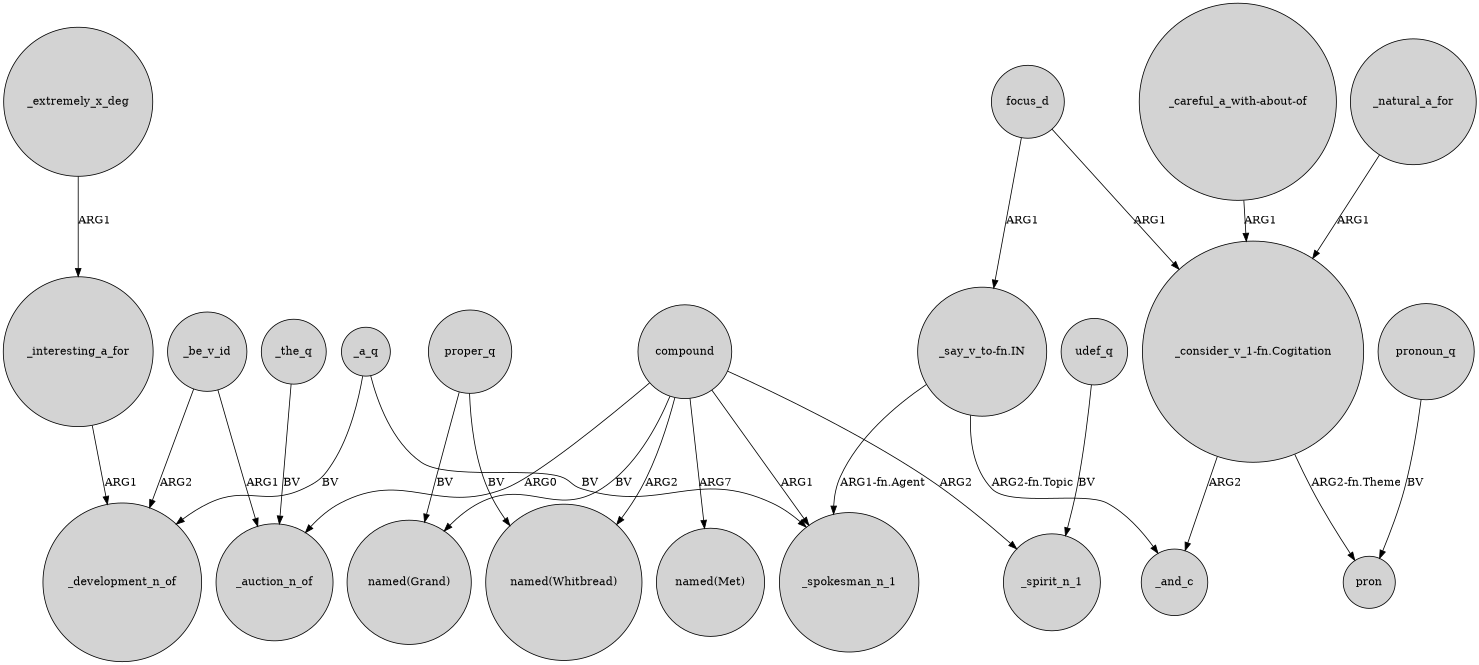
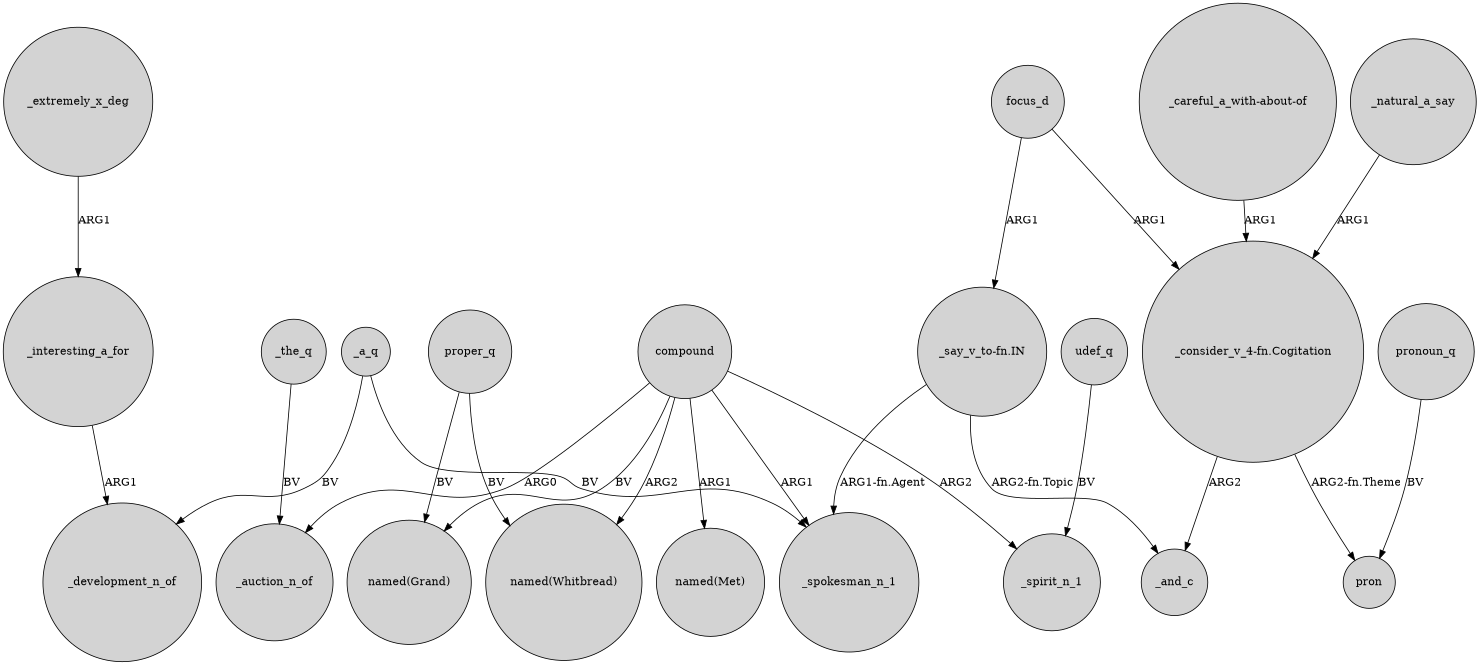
(1413, 102) -> (1413, 102)
(207, 352) -> none
(1253, 352) -> (1253, 352)
(716, 483) -> (716, 483)
